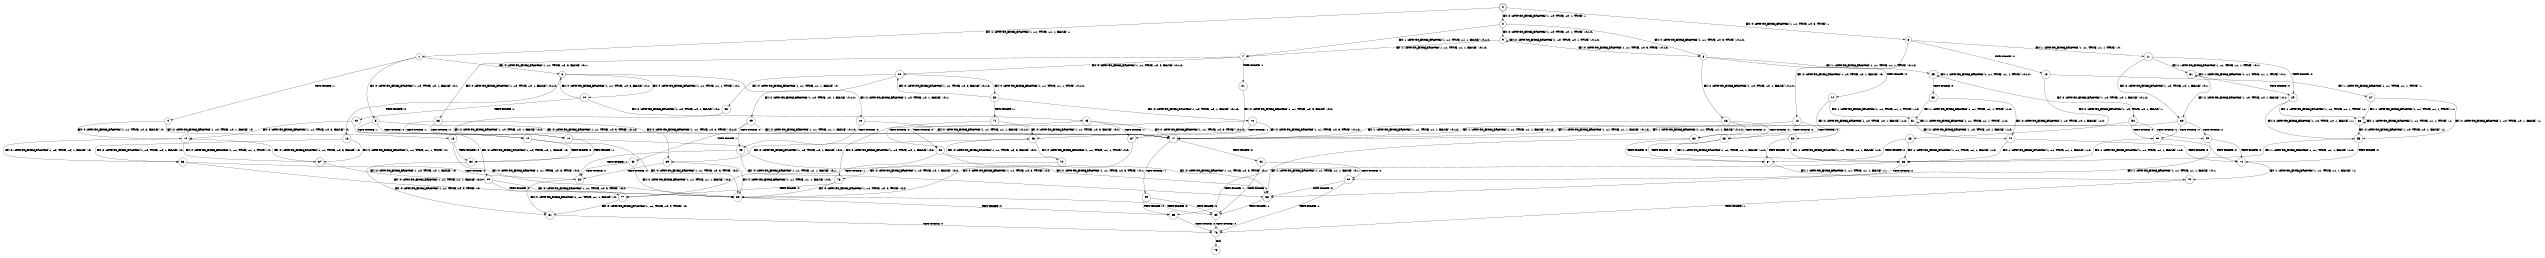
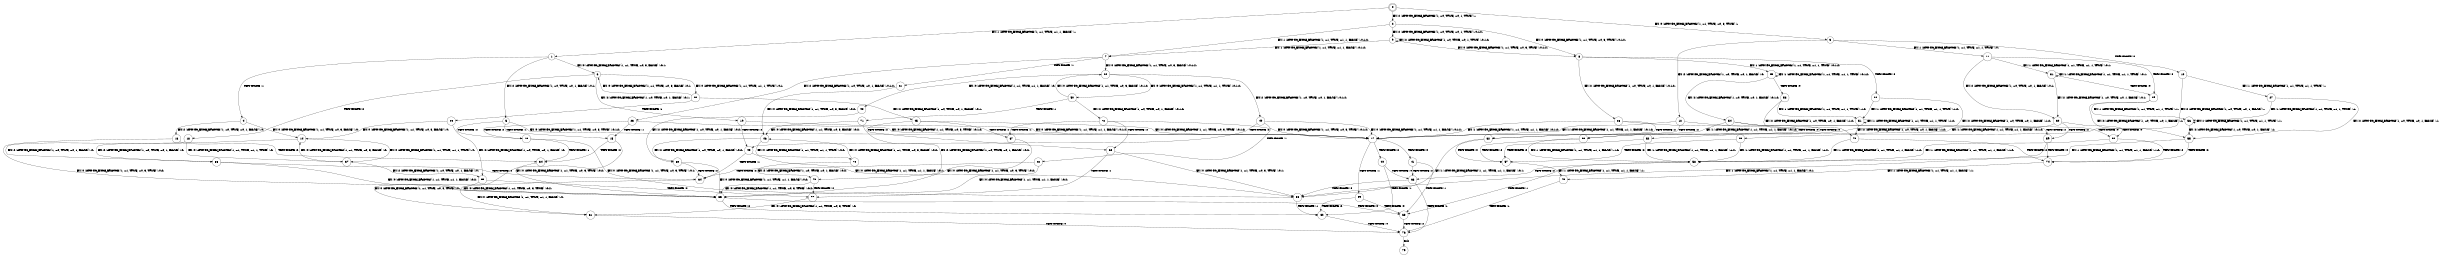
none -> (1413, 162)
